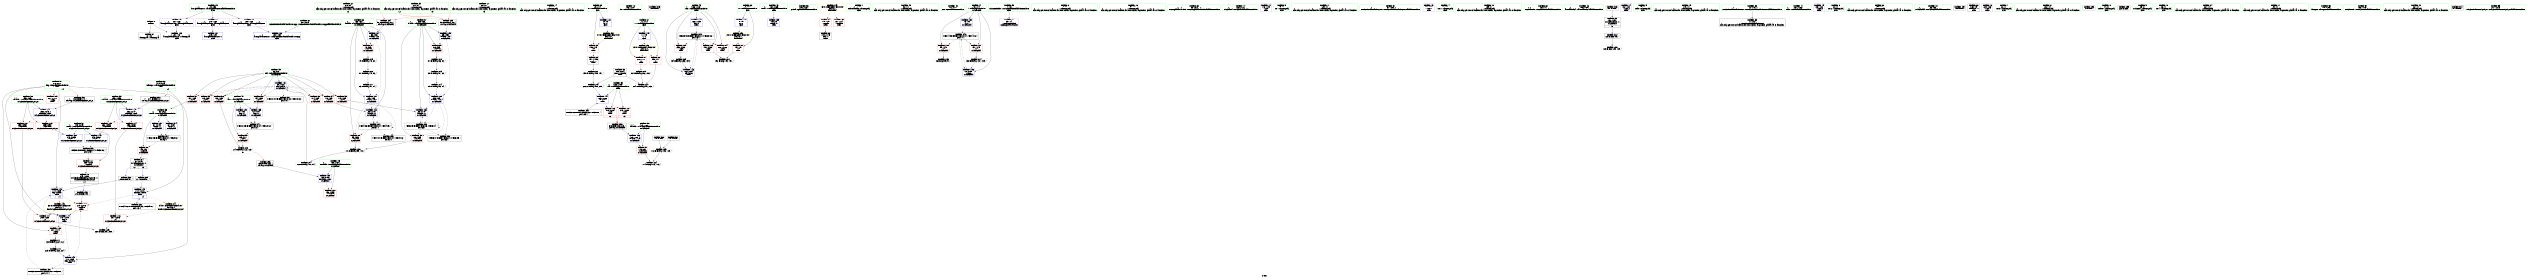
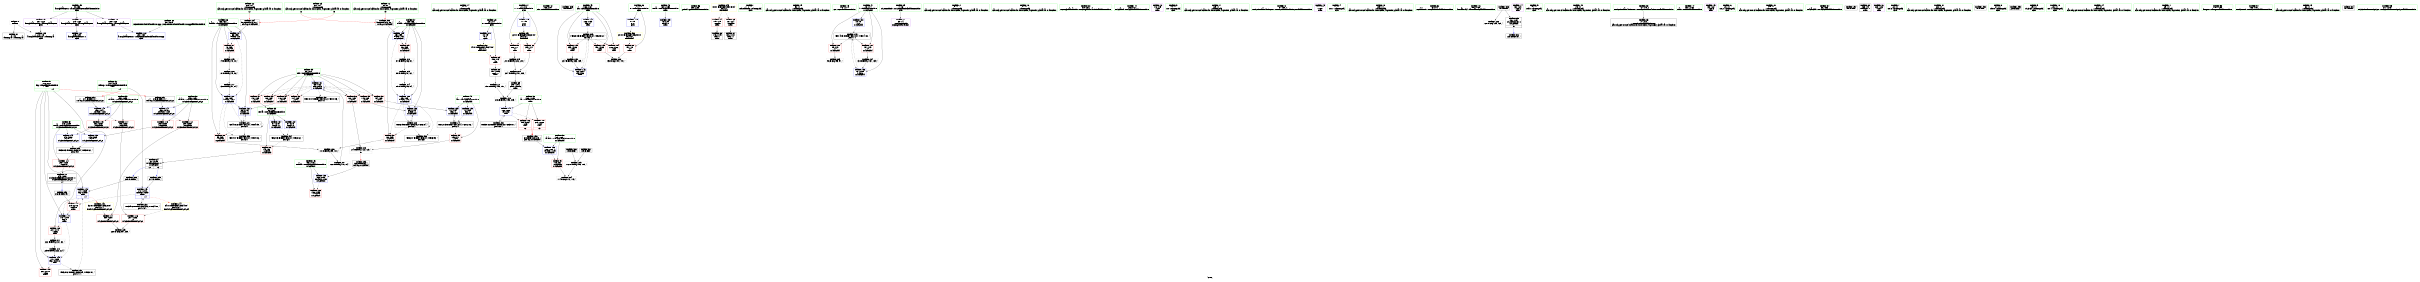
none -> (730, 36)
(1612, 42) -> (1499, 15)
(633, 80) -> (515, 78)
(80, 235) -> (50, 266)
